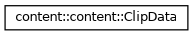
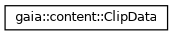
(96, 18) -> (86, 18)
